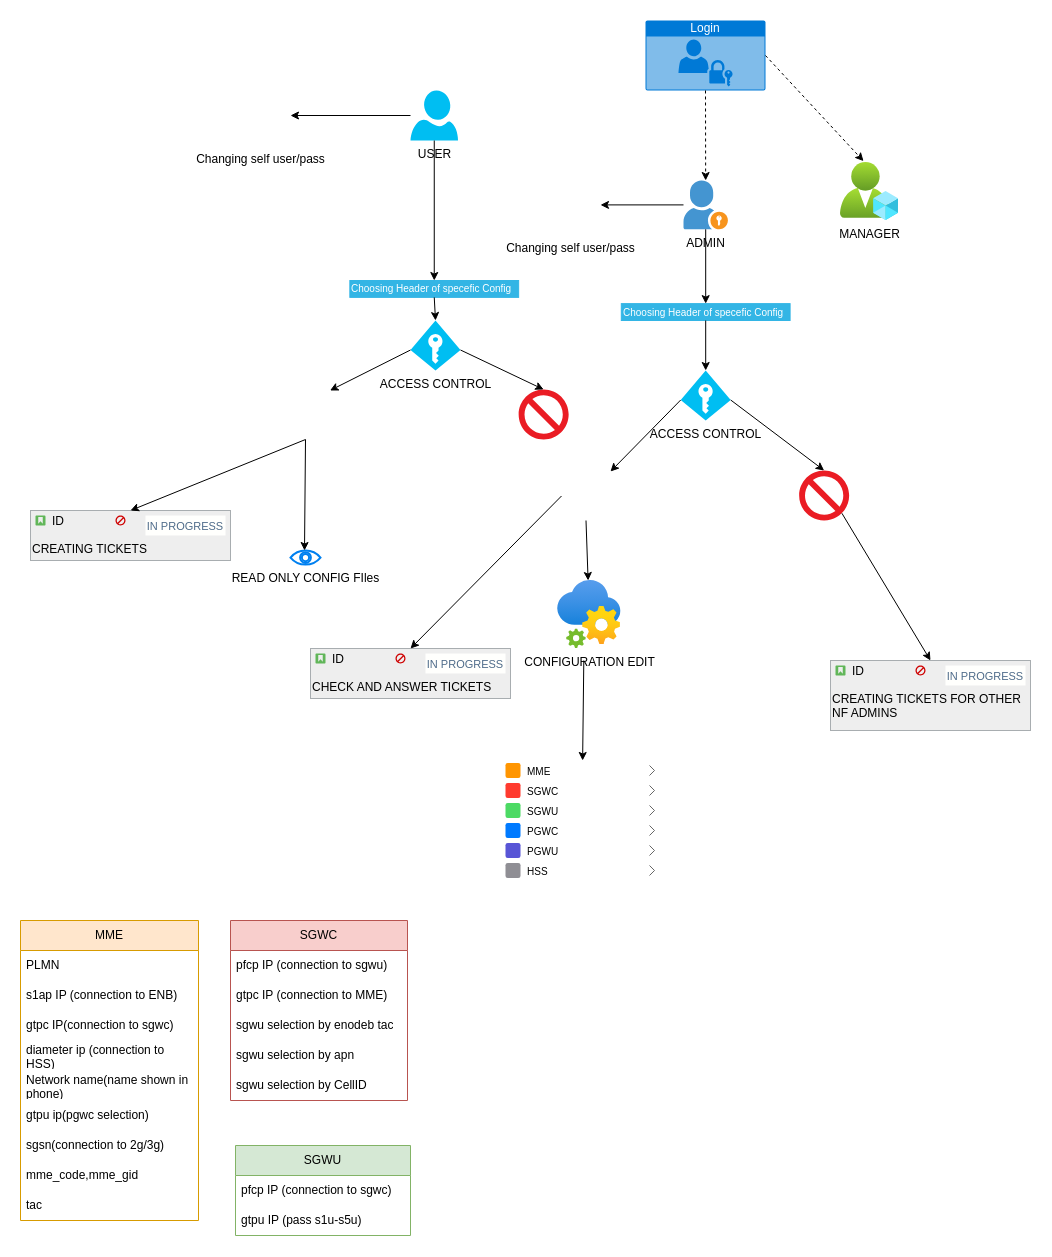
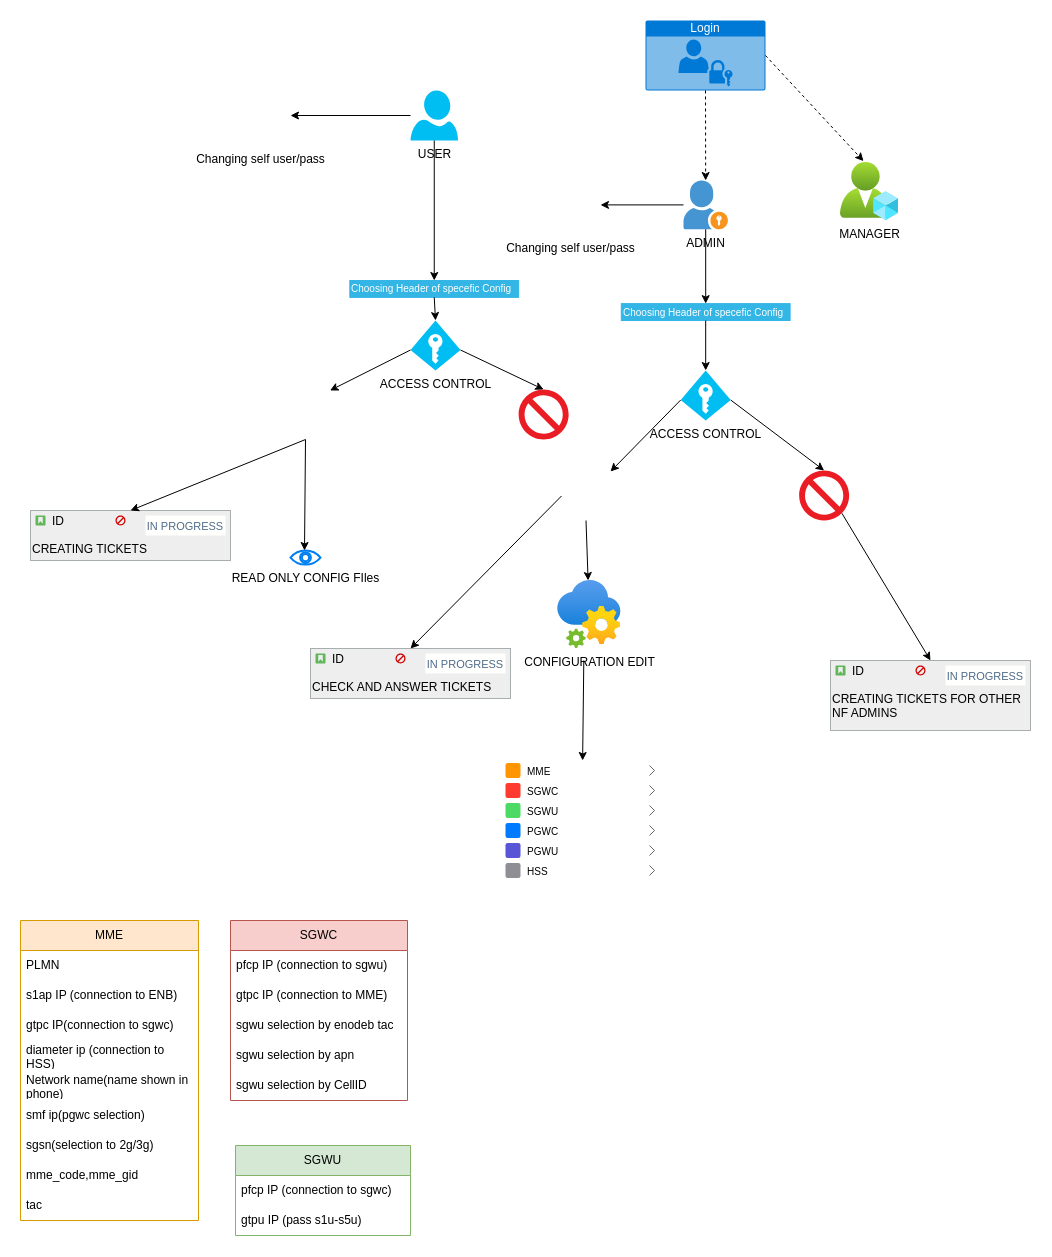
(96, 1116) -> (93, 1116)
(106, 1146) -> (101, 1146)
